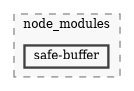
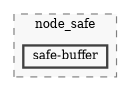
(67, 25) -> (65, 25)
